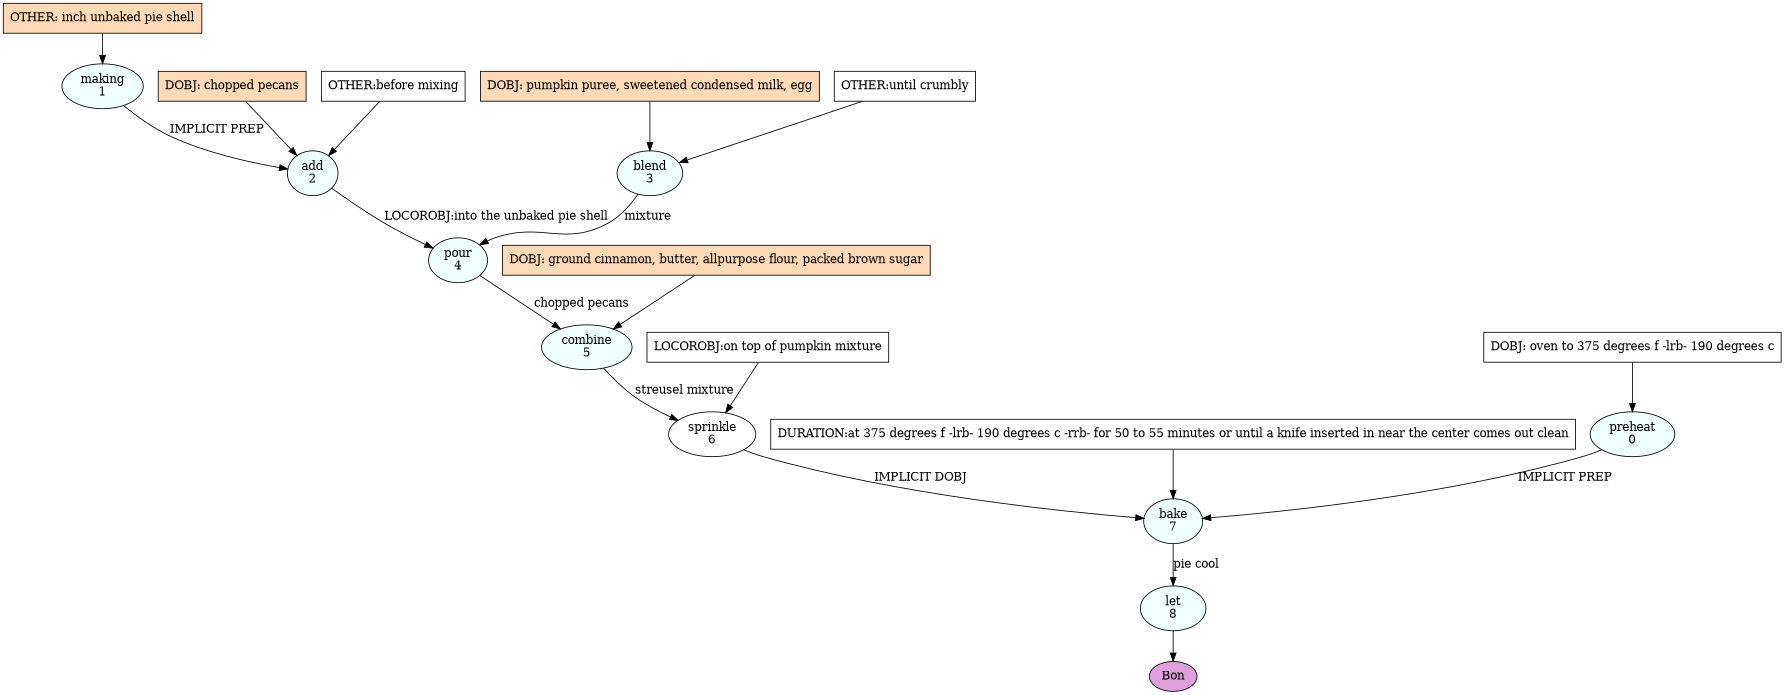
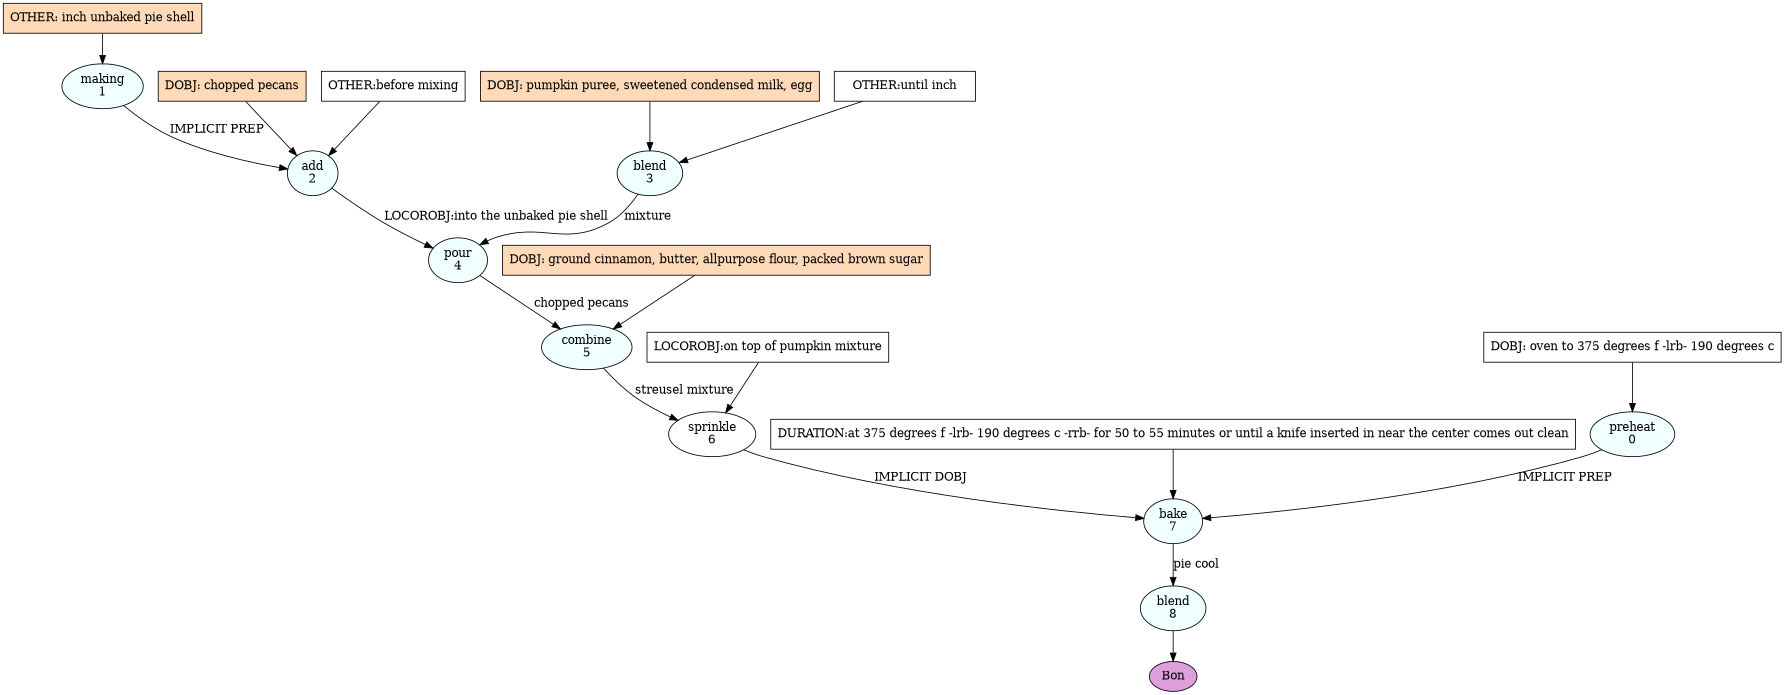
(905, 86) -> (905, 86)
(1173, 608) -> (1173, 608)
